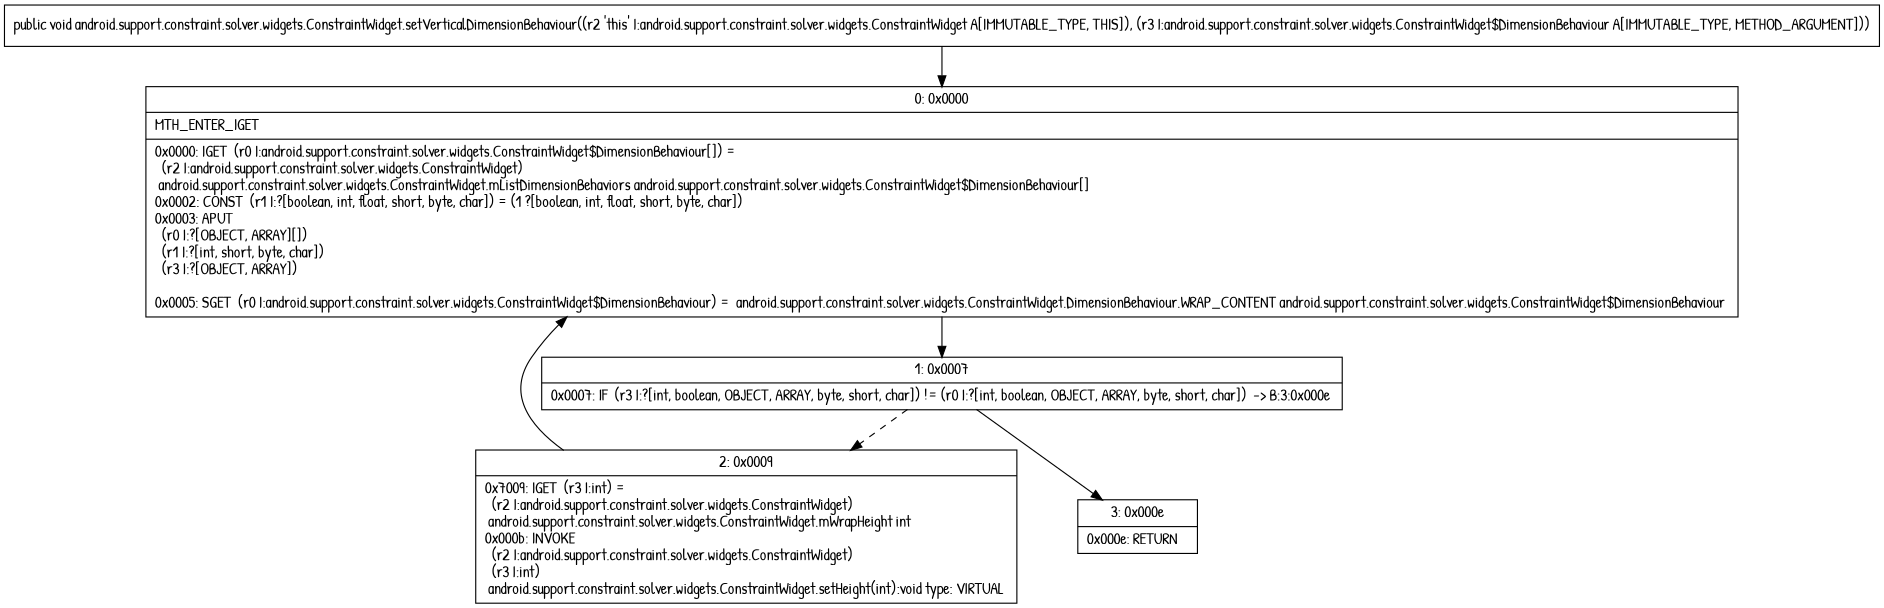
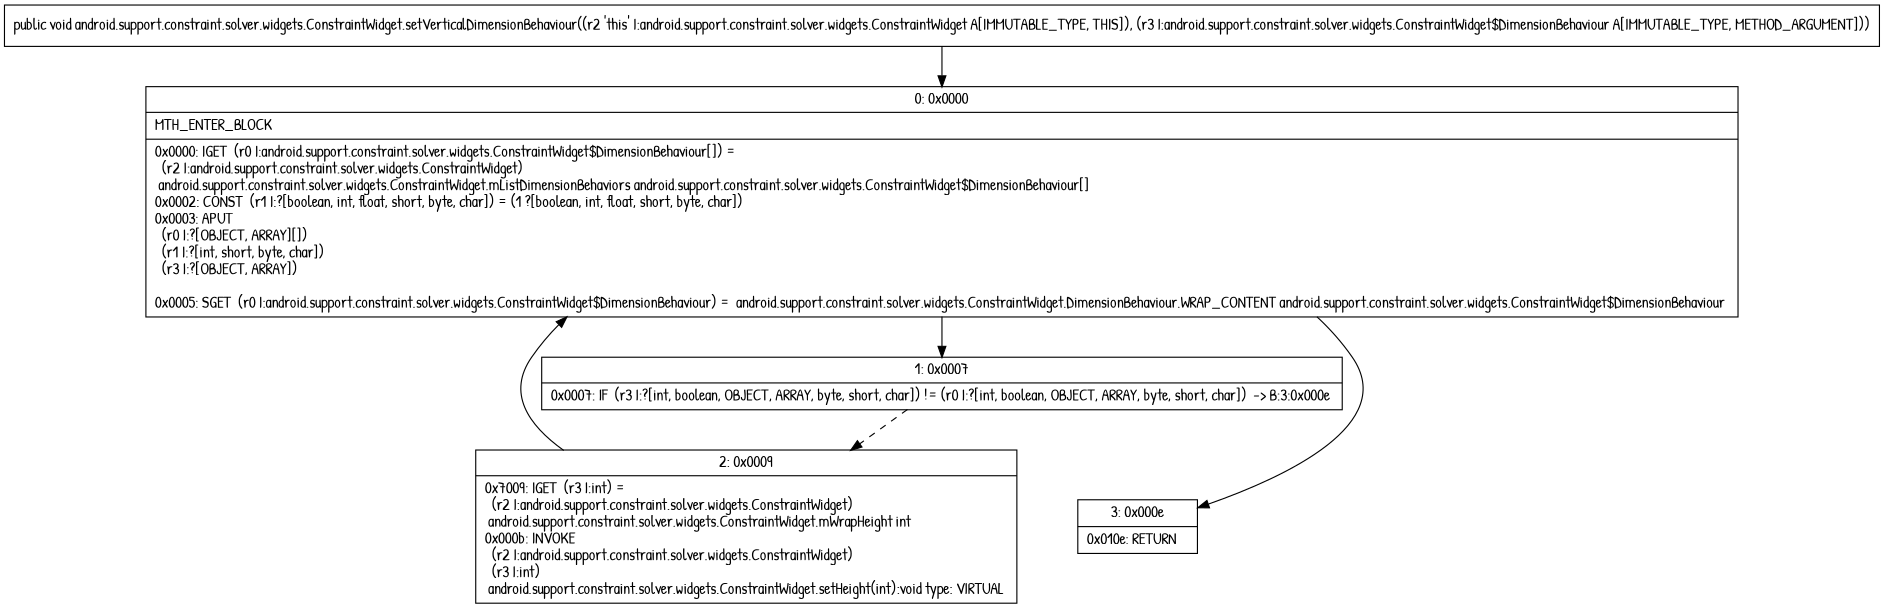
(207, 125) -> (214, 125)
(1035, 452) -> (1336, 437)
(1138, 539) -> (1137, 539)
